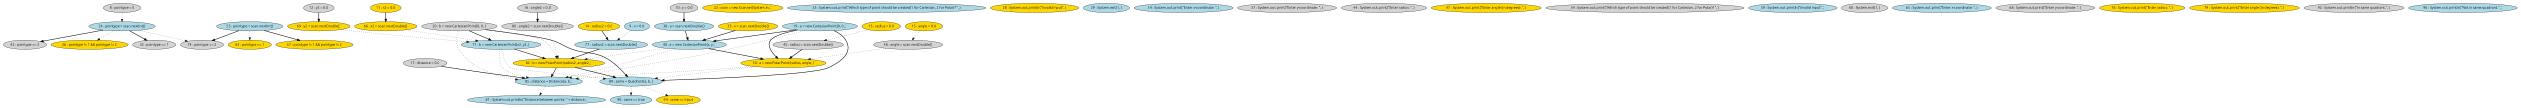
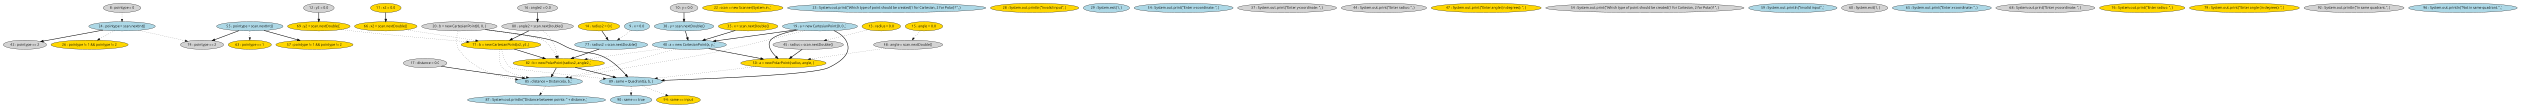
(479, 35) -> (518, 36)
(154, 45) -> none
(501, 45) -> (501, 45)
(666, 72) -> none
